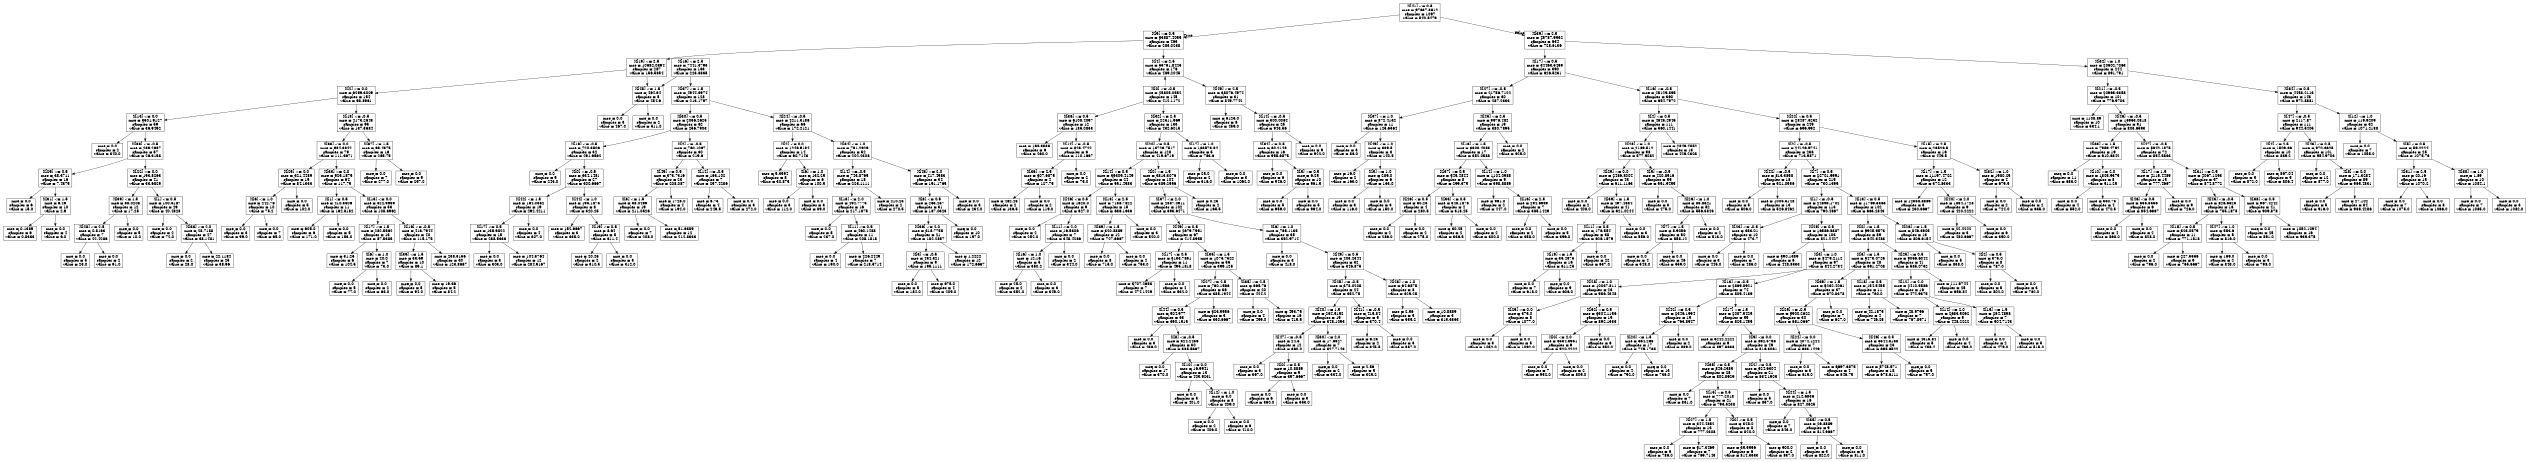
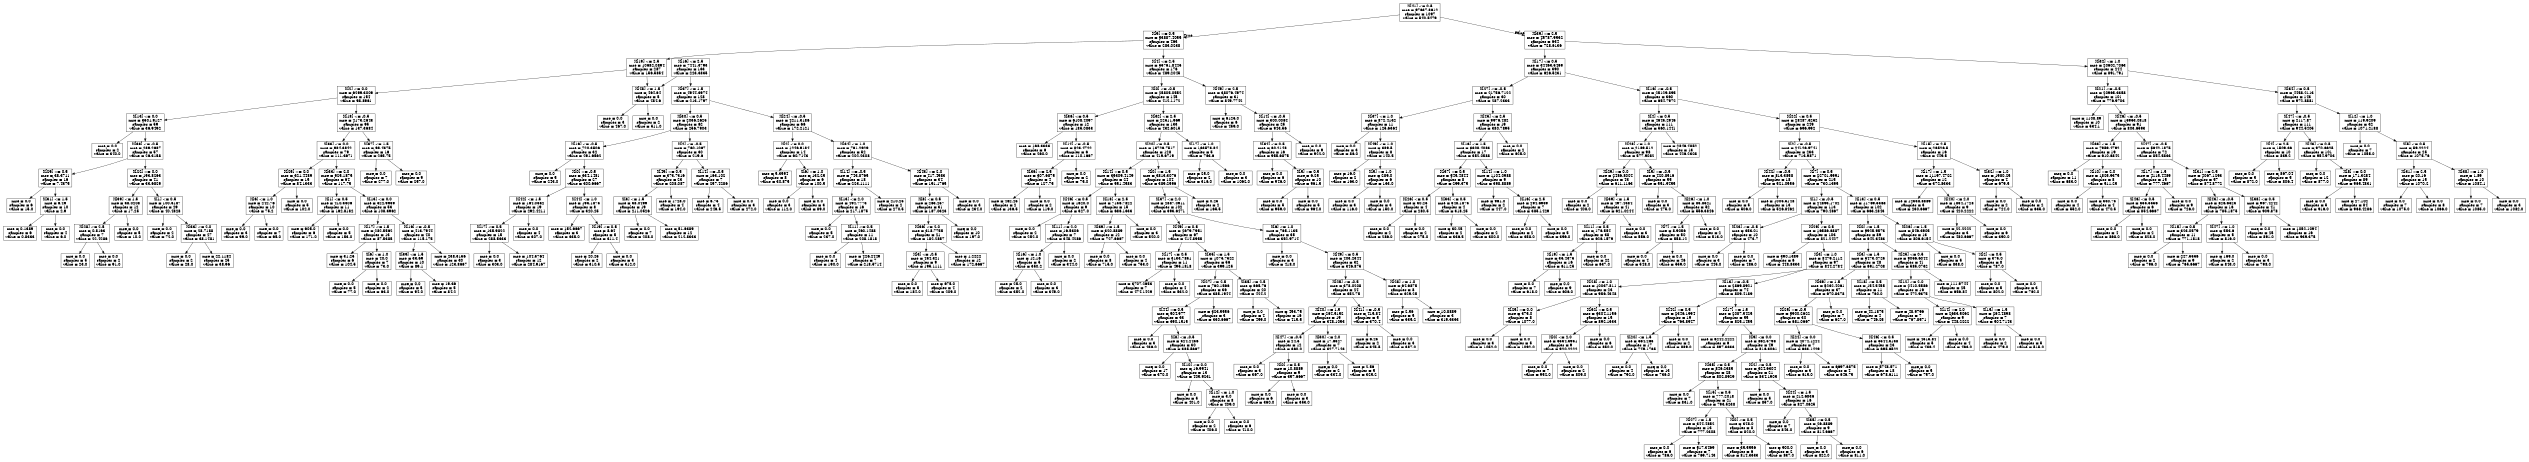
(1165, 83) -> (1162, 80)
